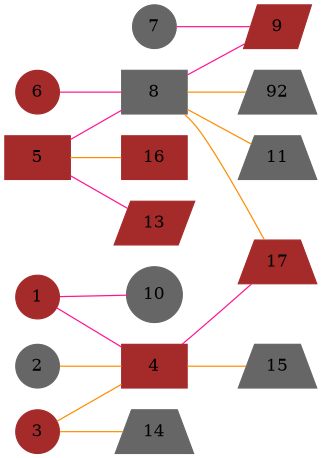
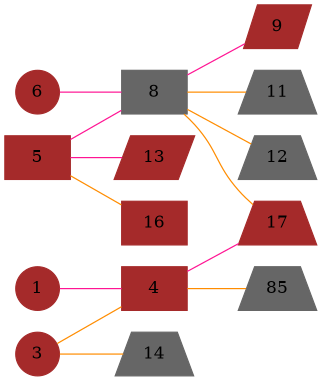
(154, 27) -> none
(278, 92) -> (278, 158)
(154, 295) -> none
(38, 366) -> none
(278, 366) -> (278, 289)
